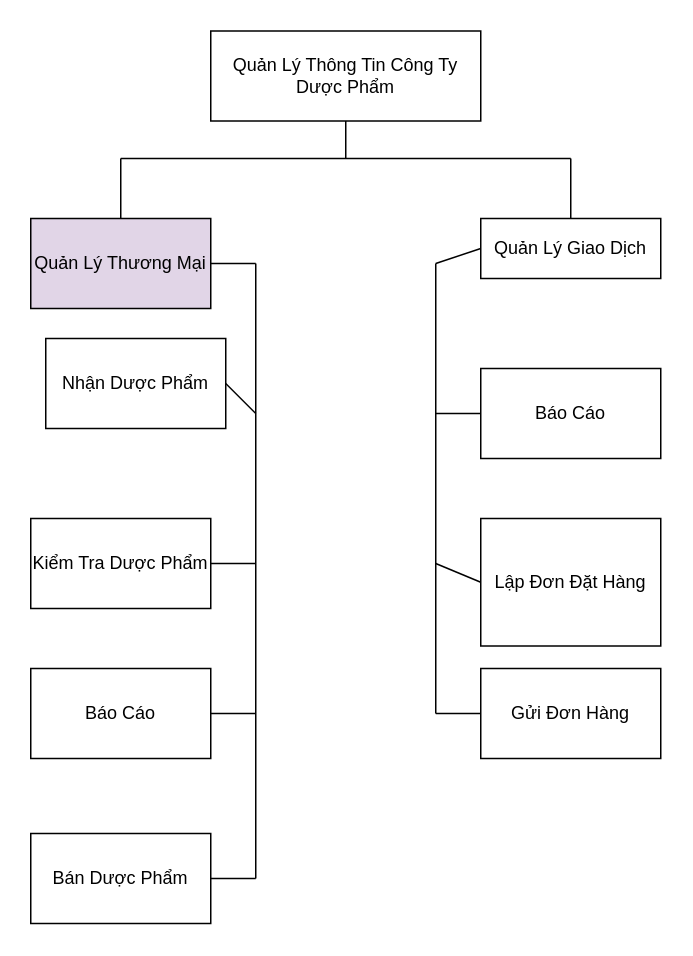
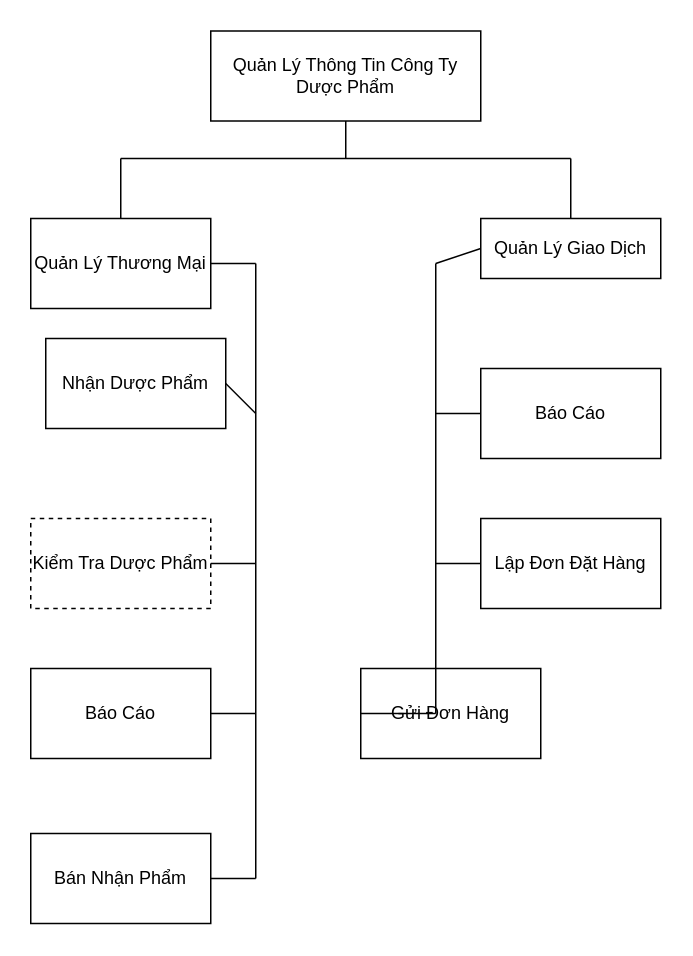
(121, 263) -> (121, 263)
(121, 563) -> (121, 563)
(571, 582) -> (571, 563)
(571, 713) -> (451, 713)
(121, 878) -> (121, 878)
